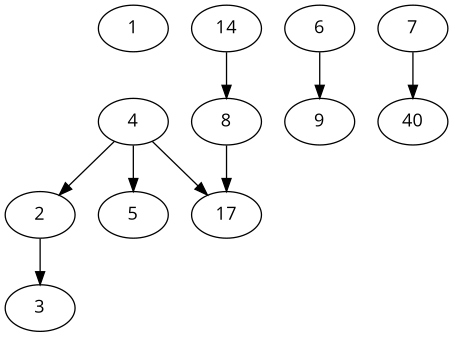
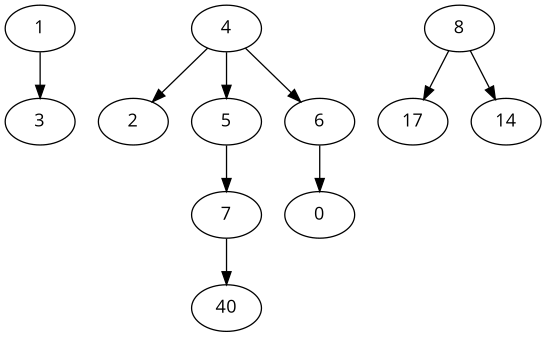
(227, 69) -> (480, 69)
(320, 122) -> (320, 215)
none -> (227, 162)
(175, 164) -> (268, 70)
(40, 255) -> (40, 69)
